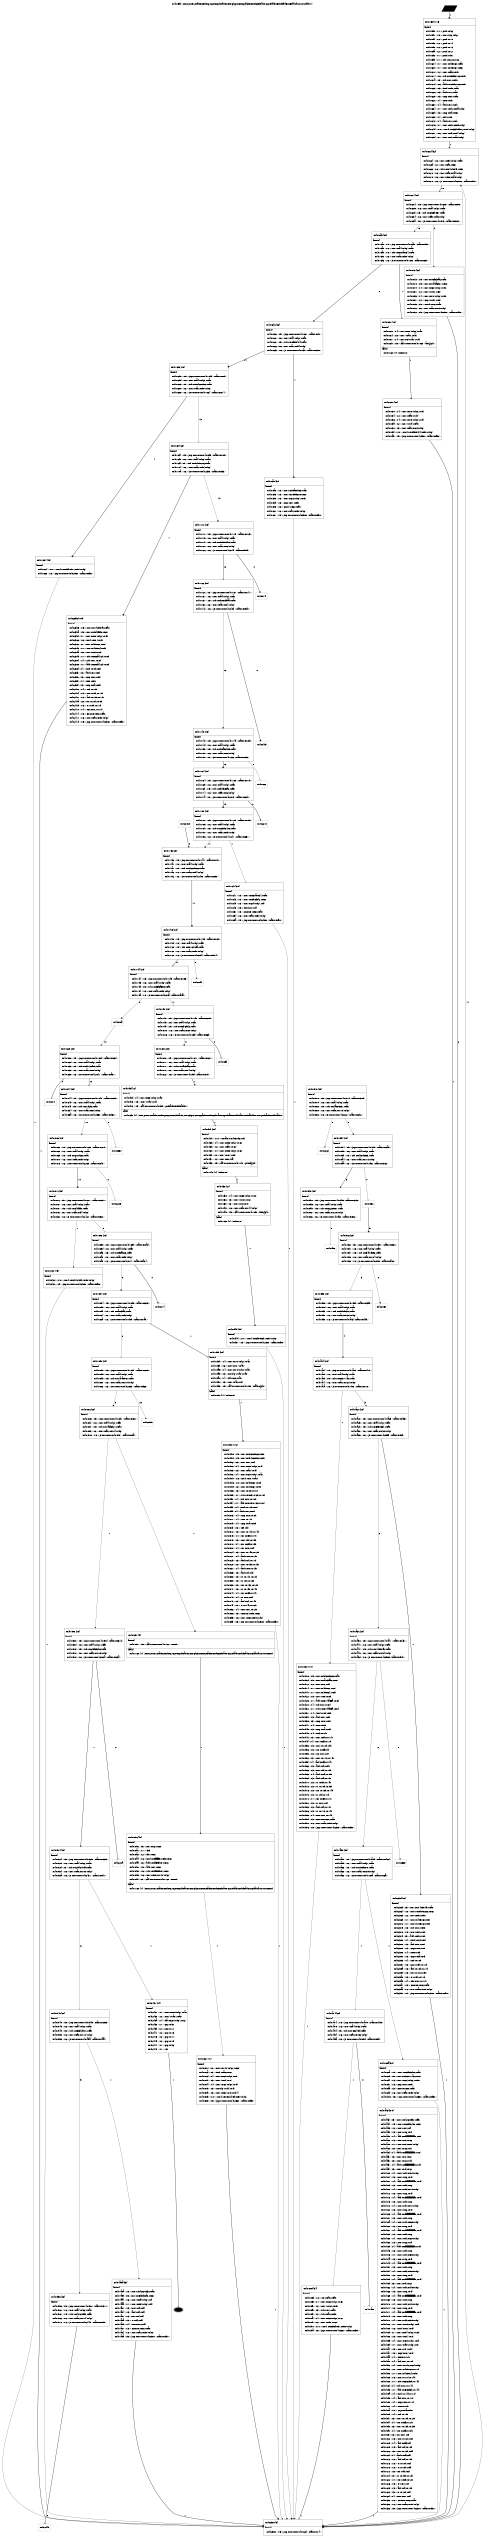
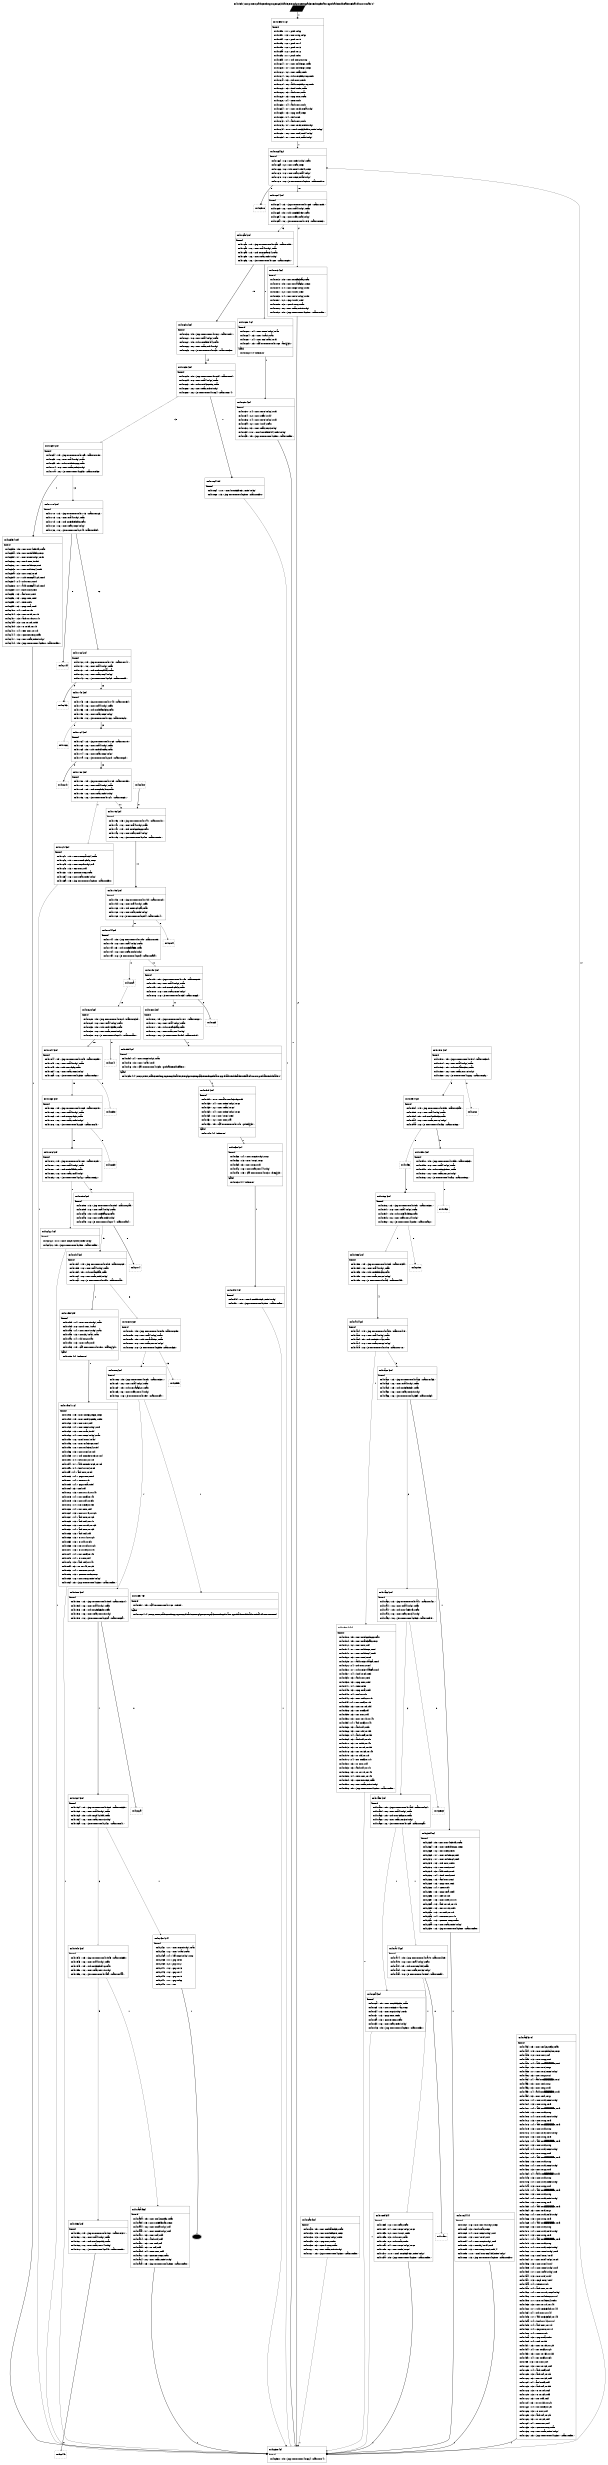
none -> (260, 208)
(379, 292) -> (253, 292)
(294, 415) -> none
(200, 1863) -> none
